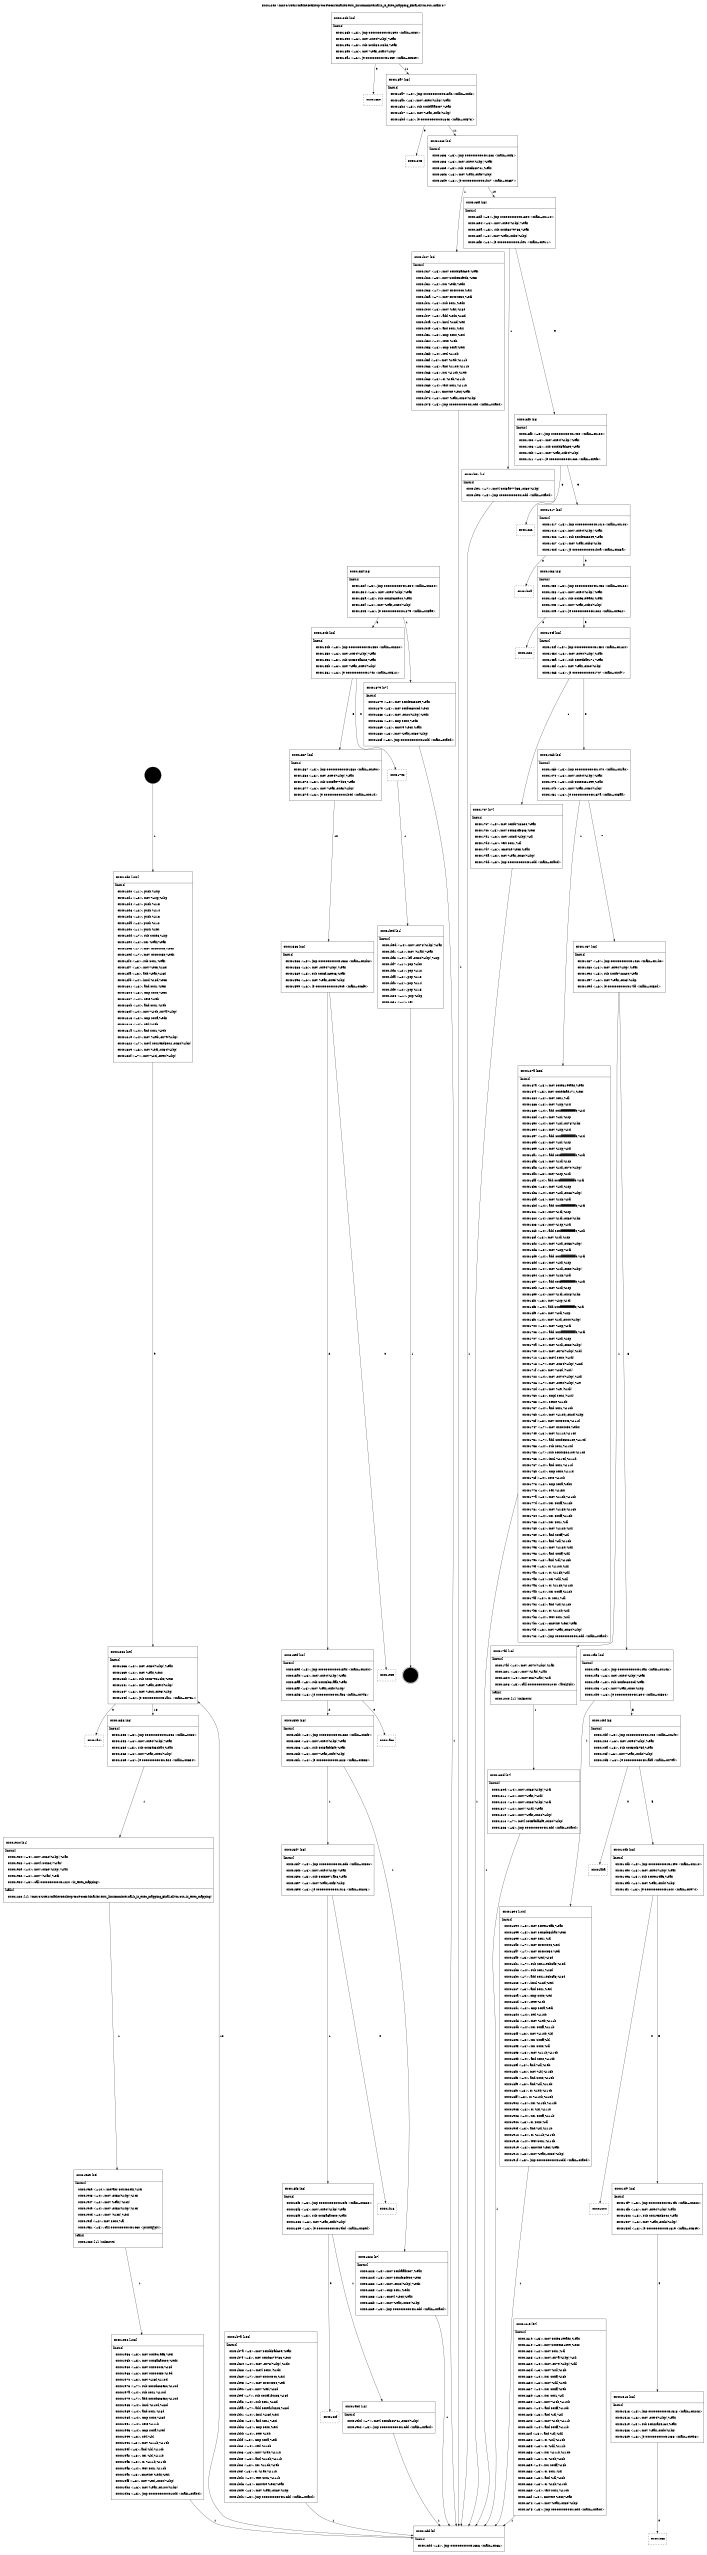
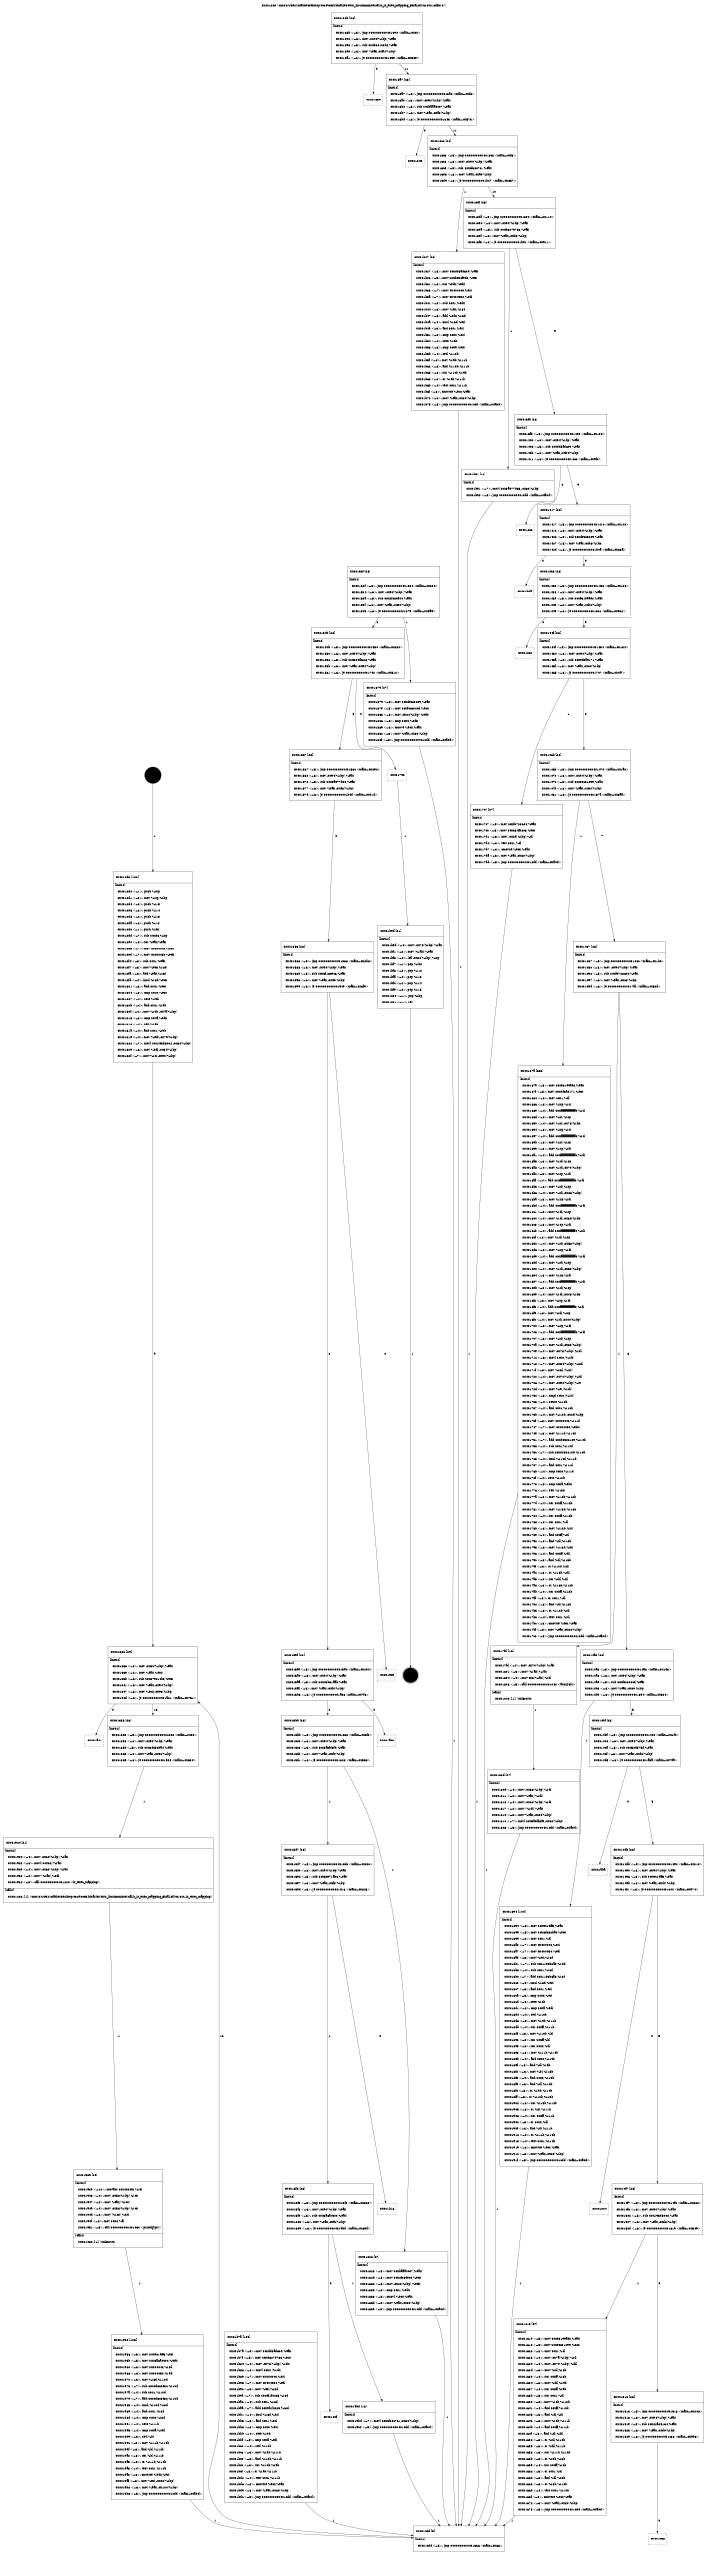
(336, 836) -> (336, 836)
none -> (626, 2276)
